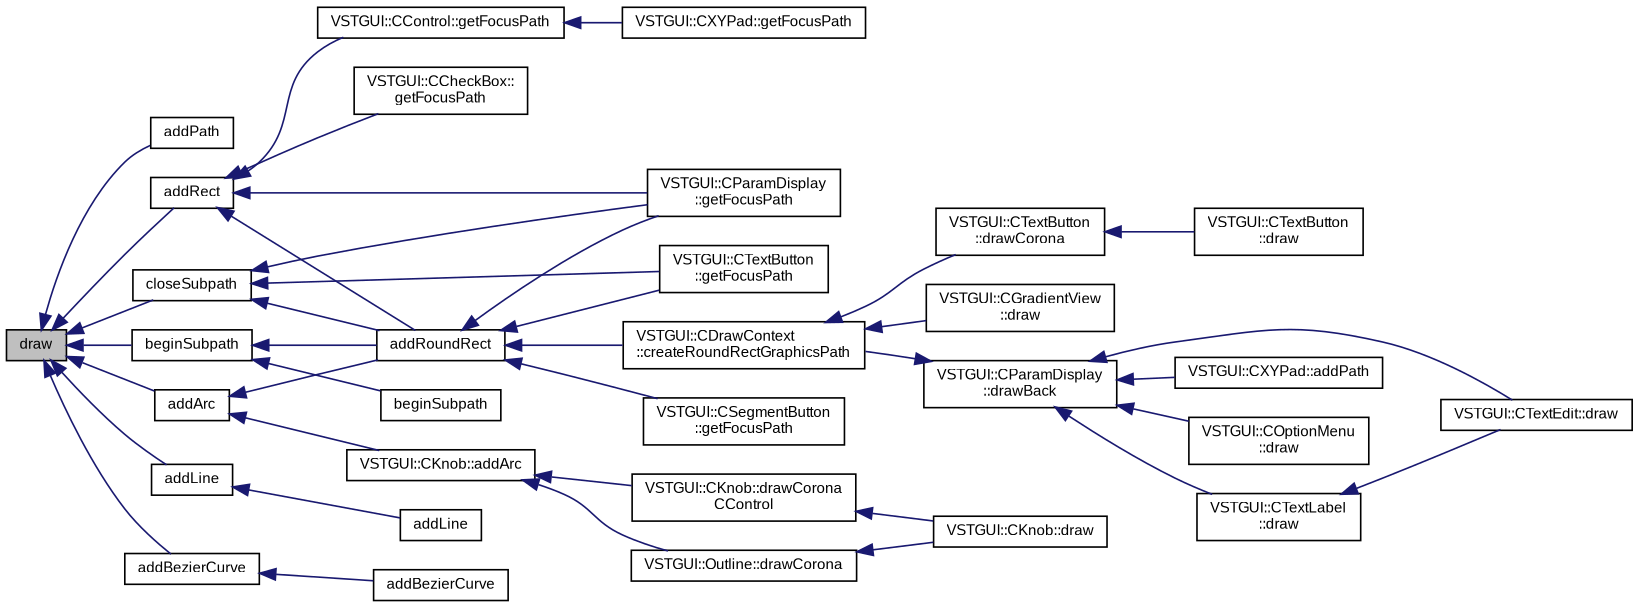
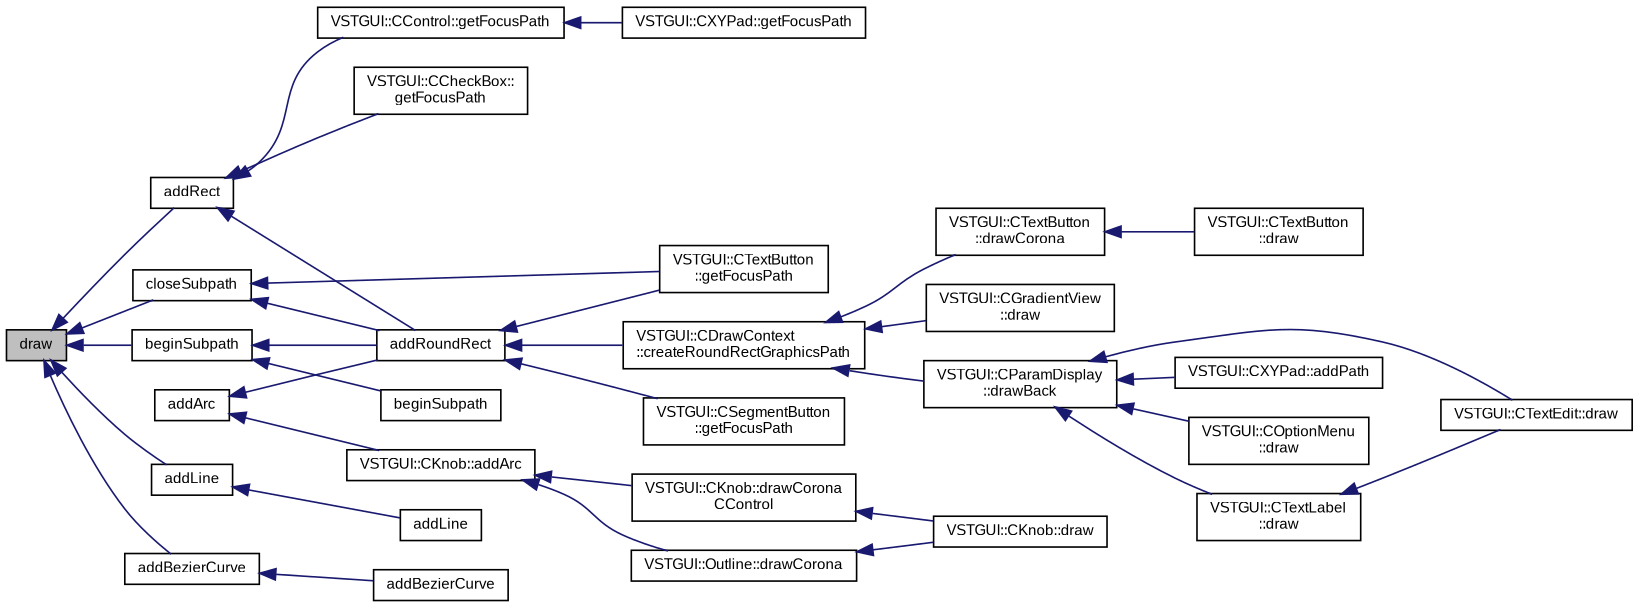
(192, 133) -> none
(744, 193) -> none
(890, 355) -> (887, 376)
(118, 377) -> none
